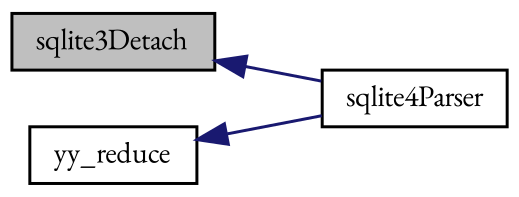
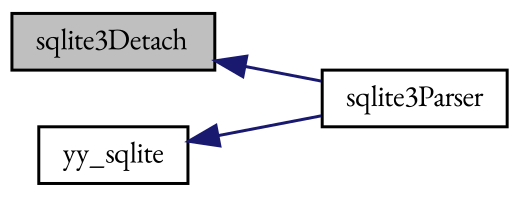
(415, 98) -> (415, 98)
(113, 155) -> (113, 155)
